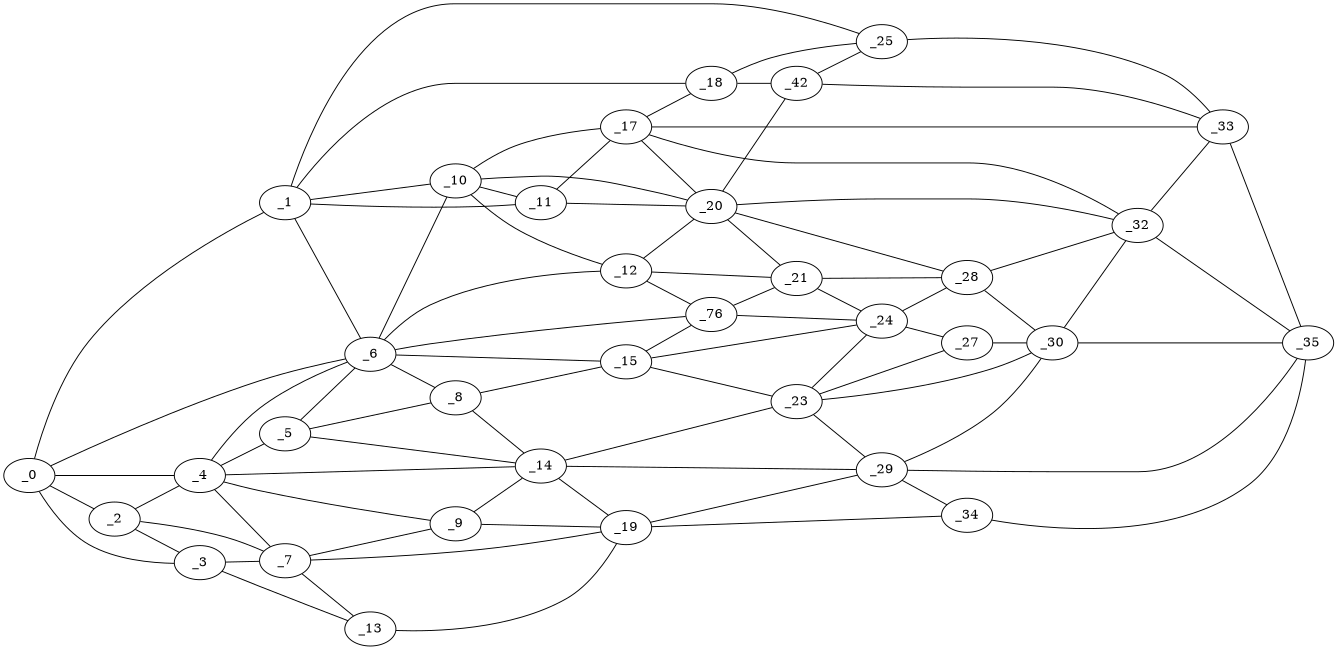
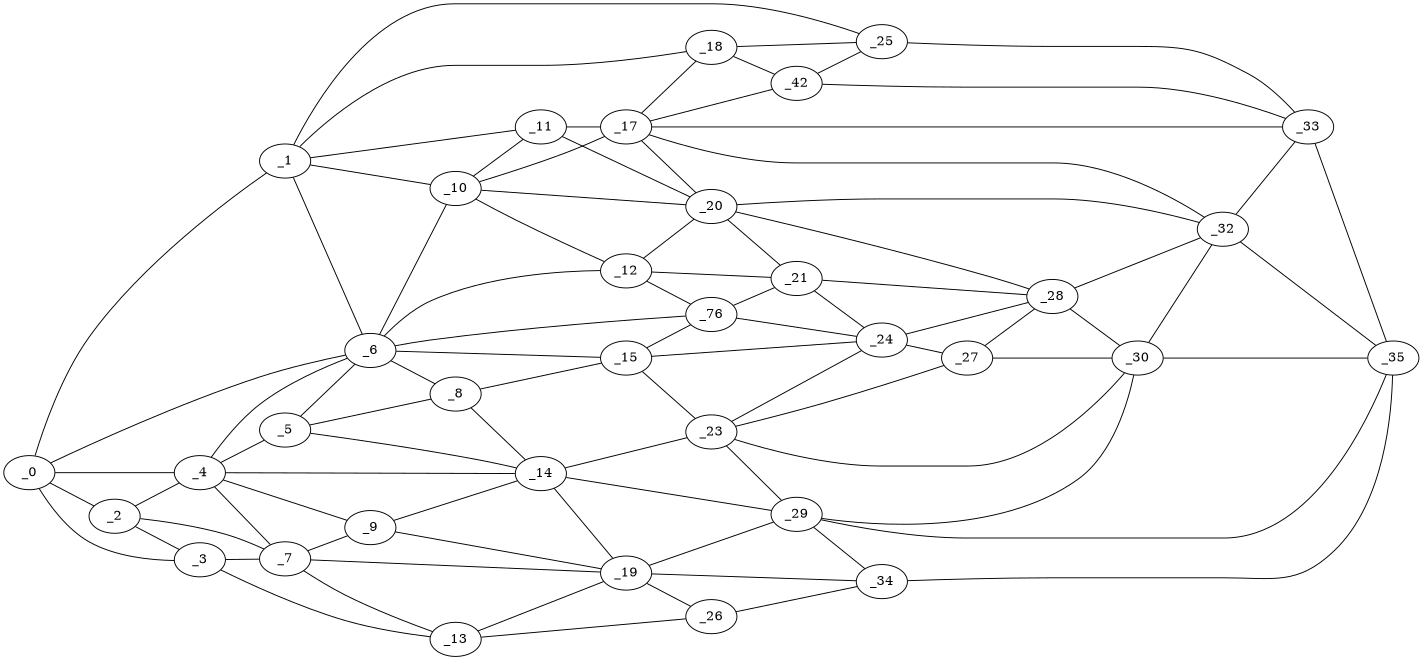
(754, 145) -> (711, 105)
none -> (1010, 327)
none -> (711, 617)
